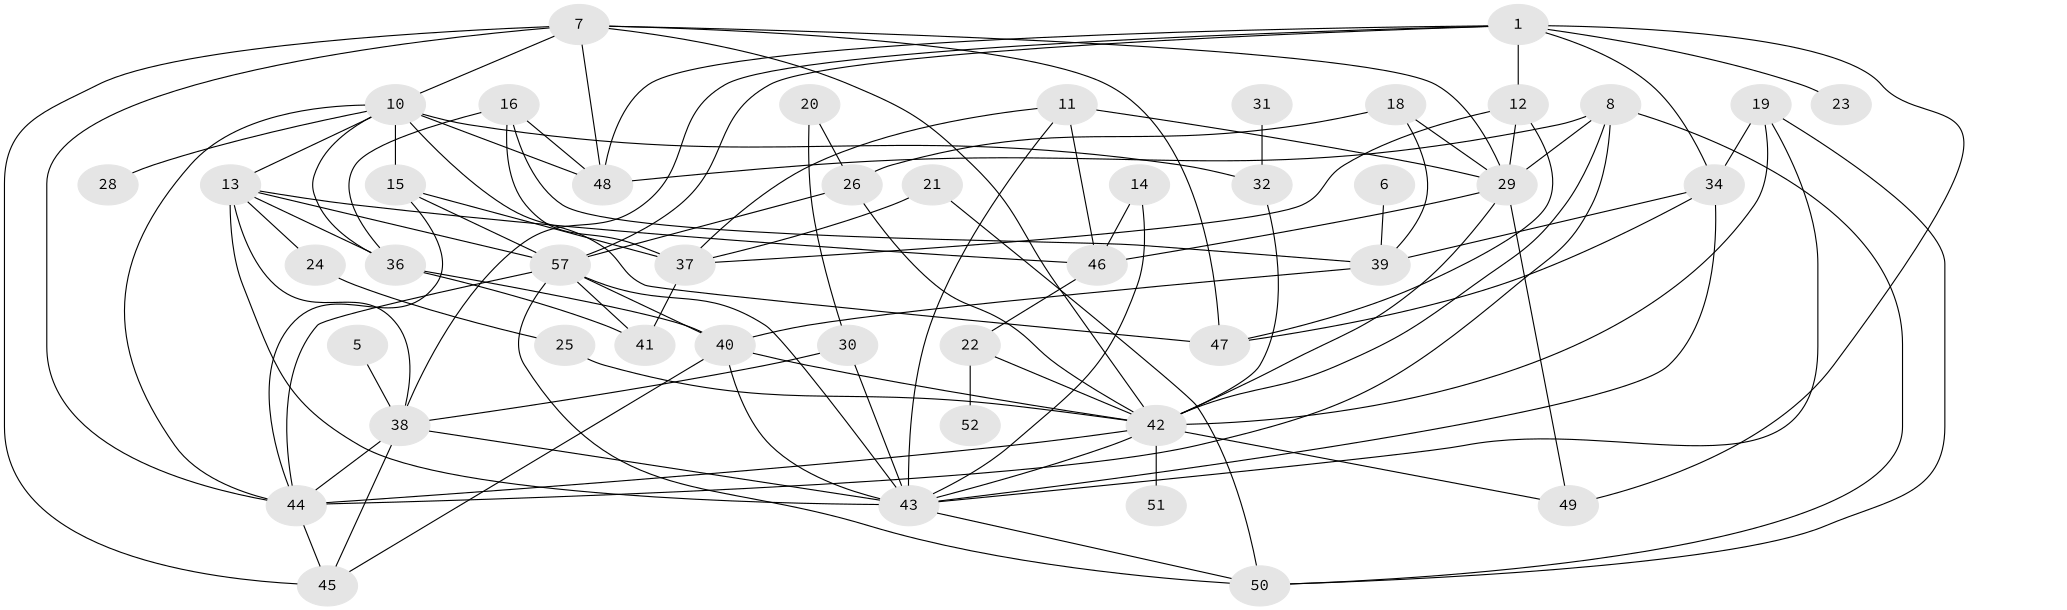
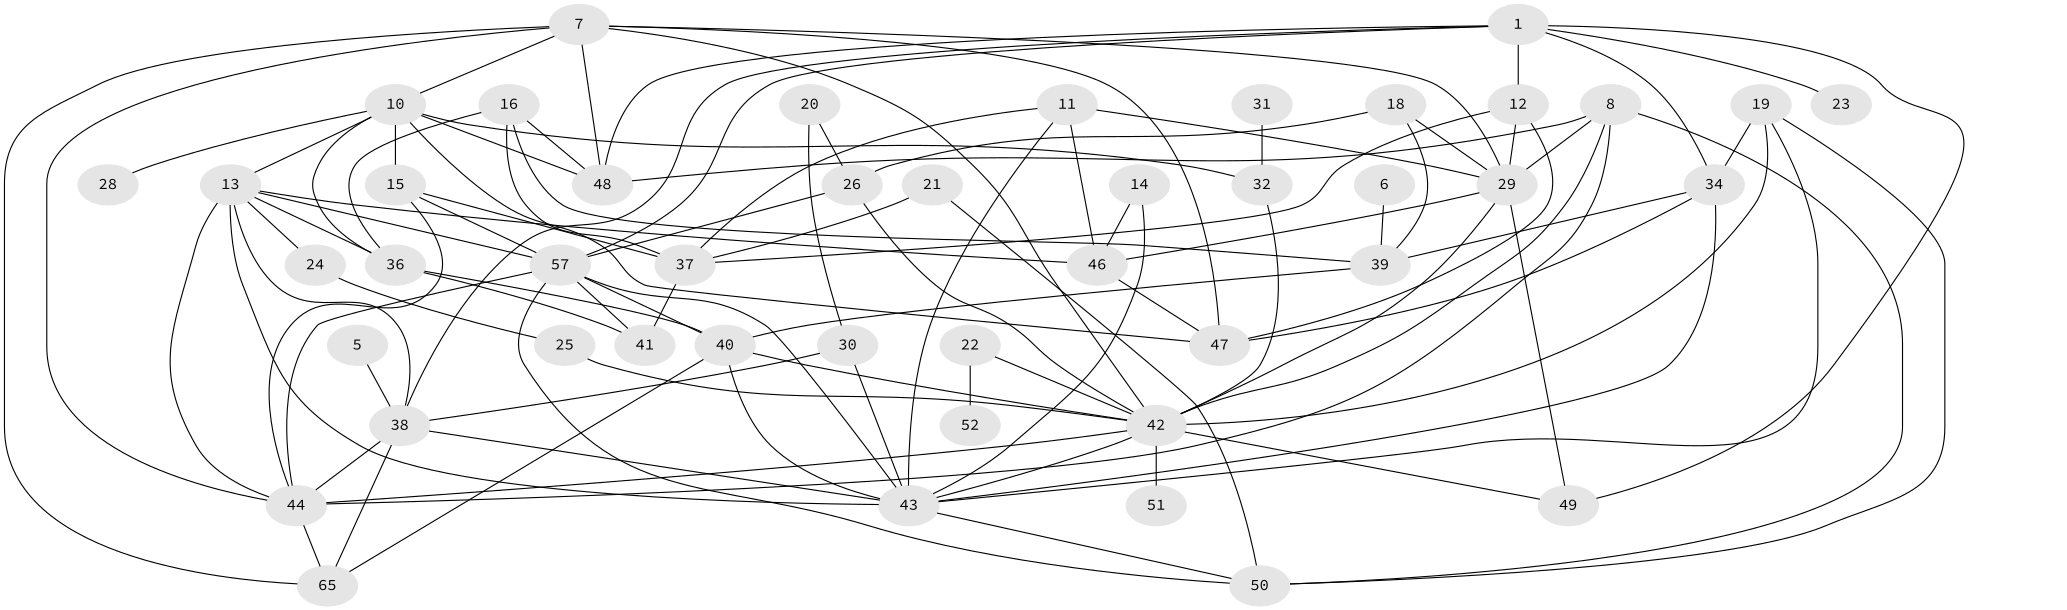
(132, 263) -> (170, 368)
(1032, 306) -> (1159, 305)
(327, 586) -> (327, 586)
